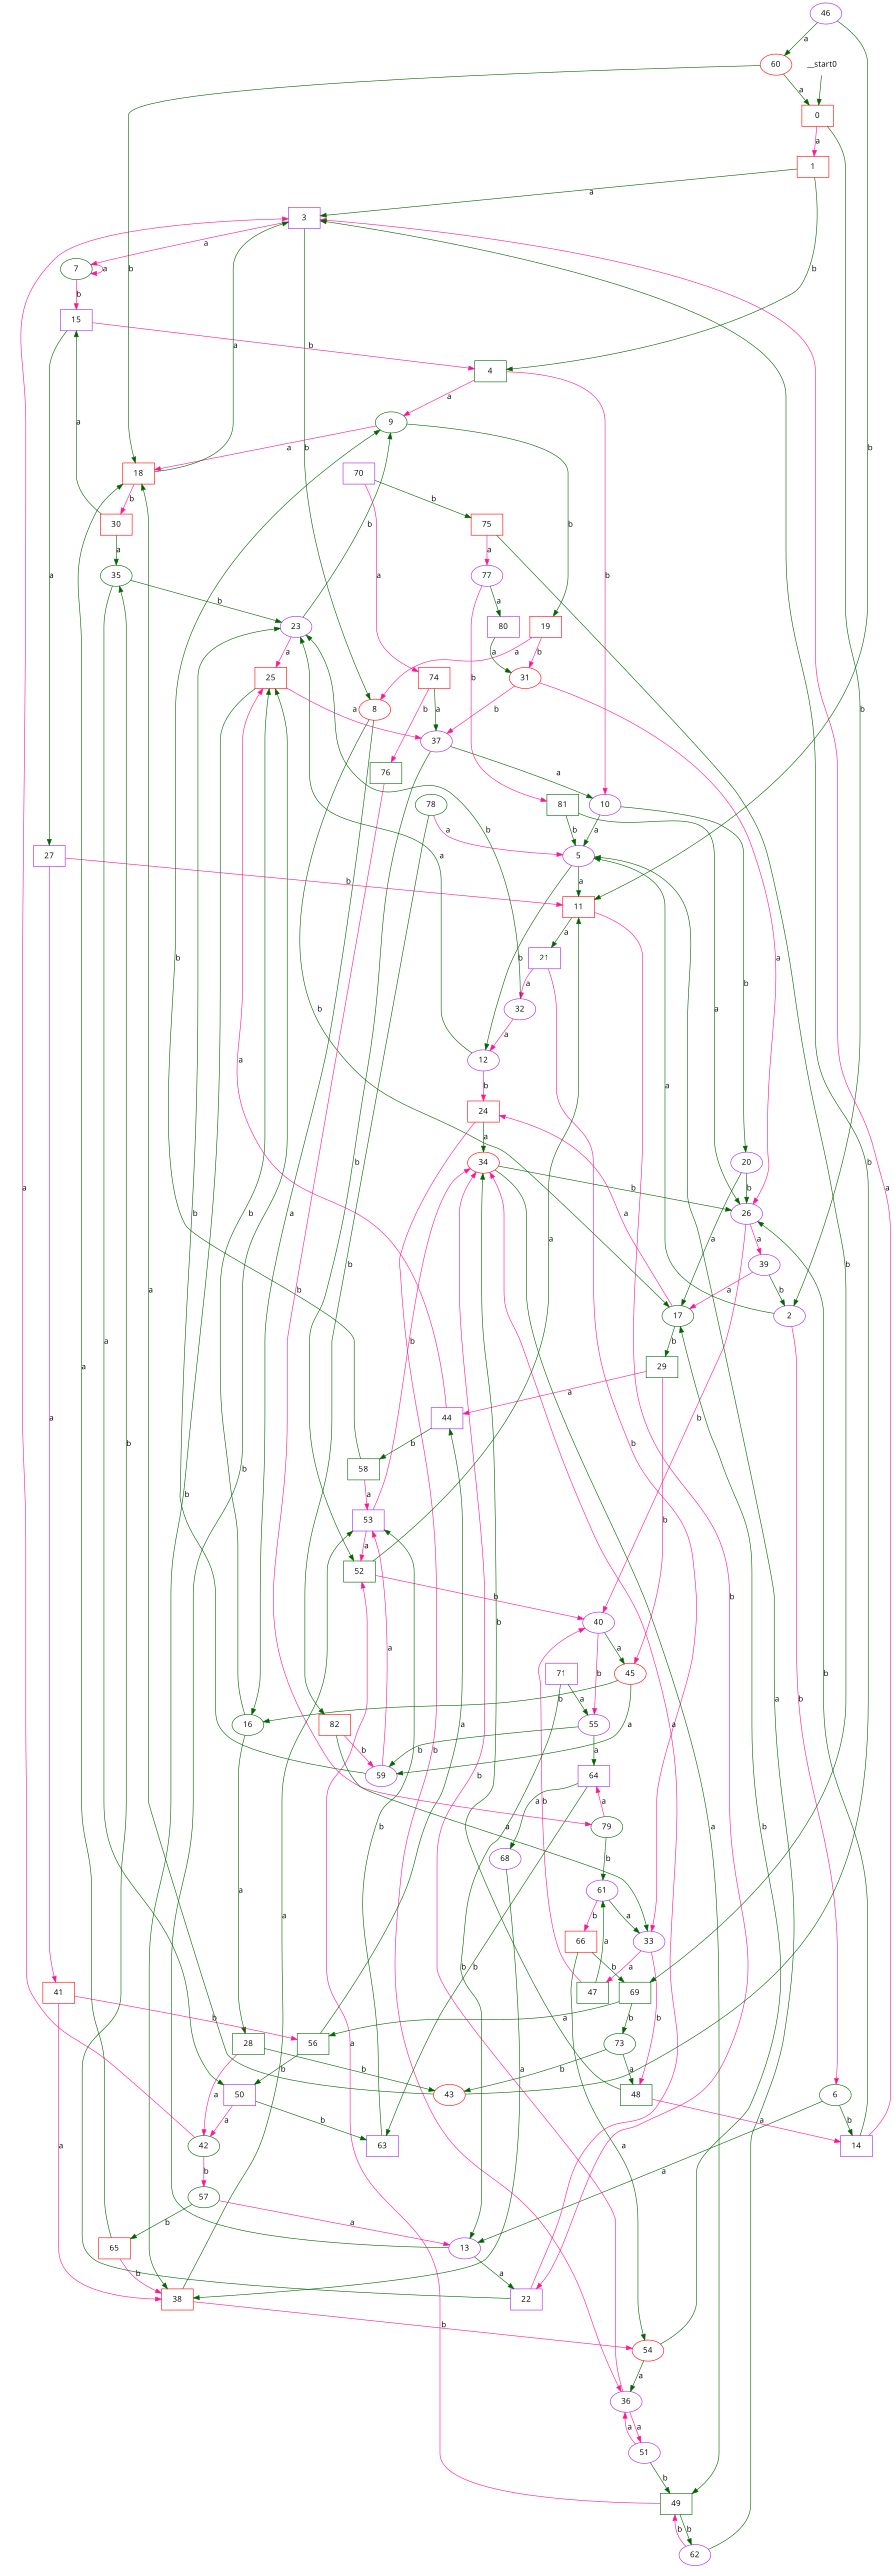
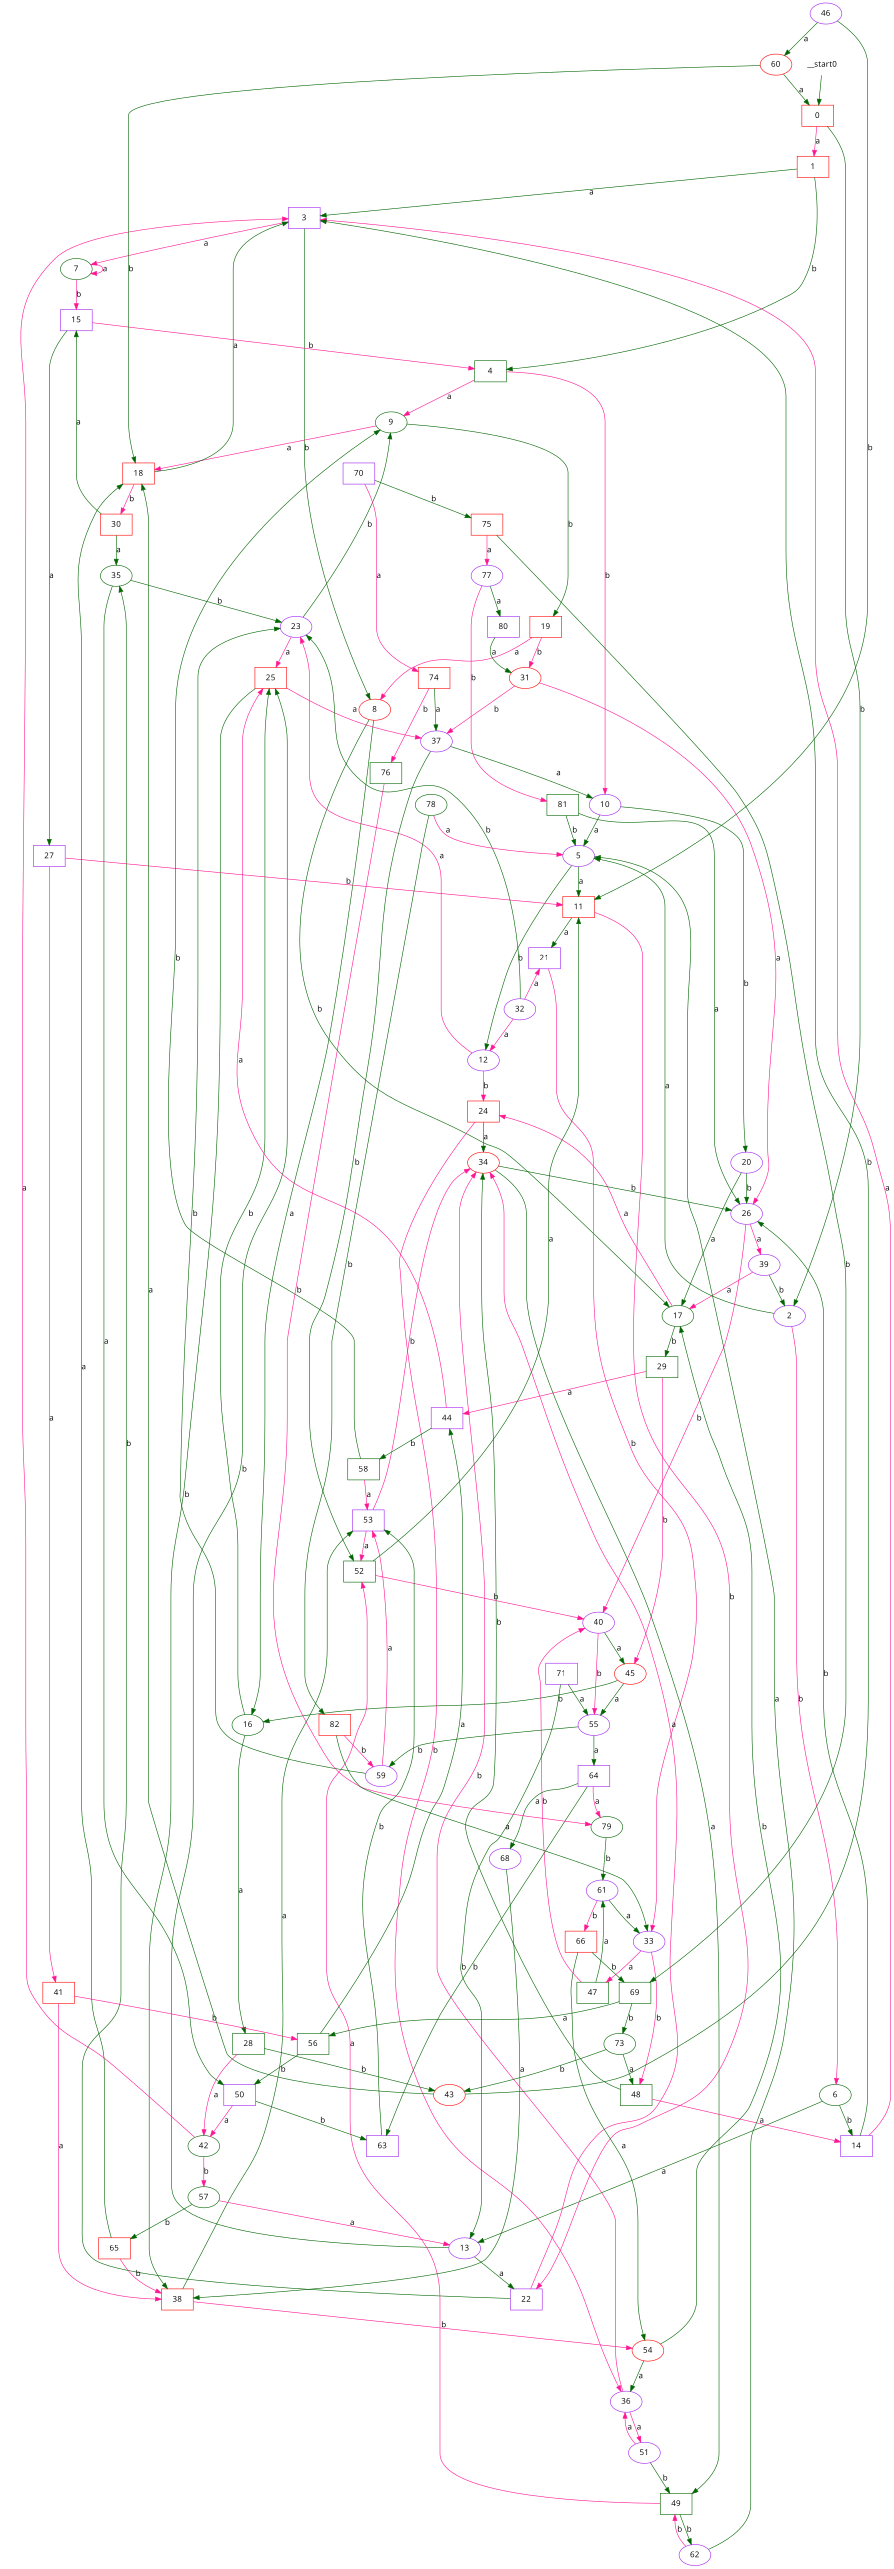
(412, 839) -> (412, 839)
(526, 980) -> (531, 987)
(537, 1755) -> (614, 1697)
(601, 1805) -> (594, 1800)
